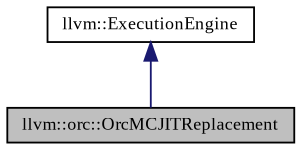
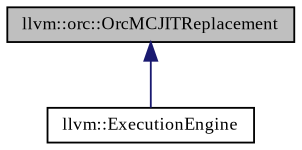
(151, 84) -> (151, 84)
